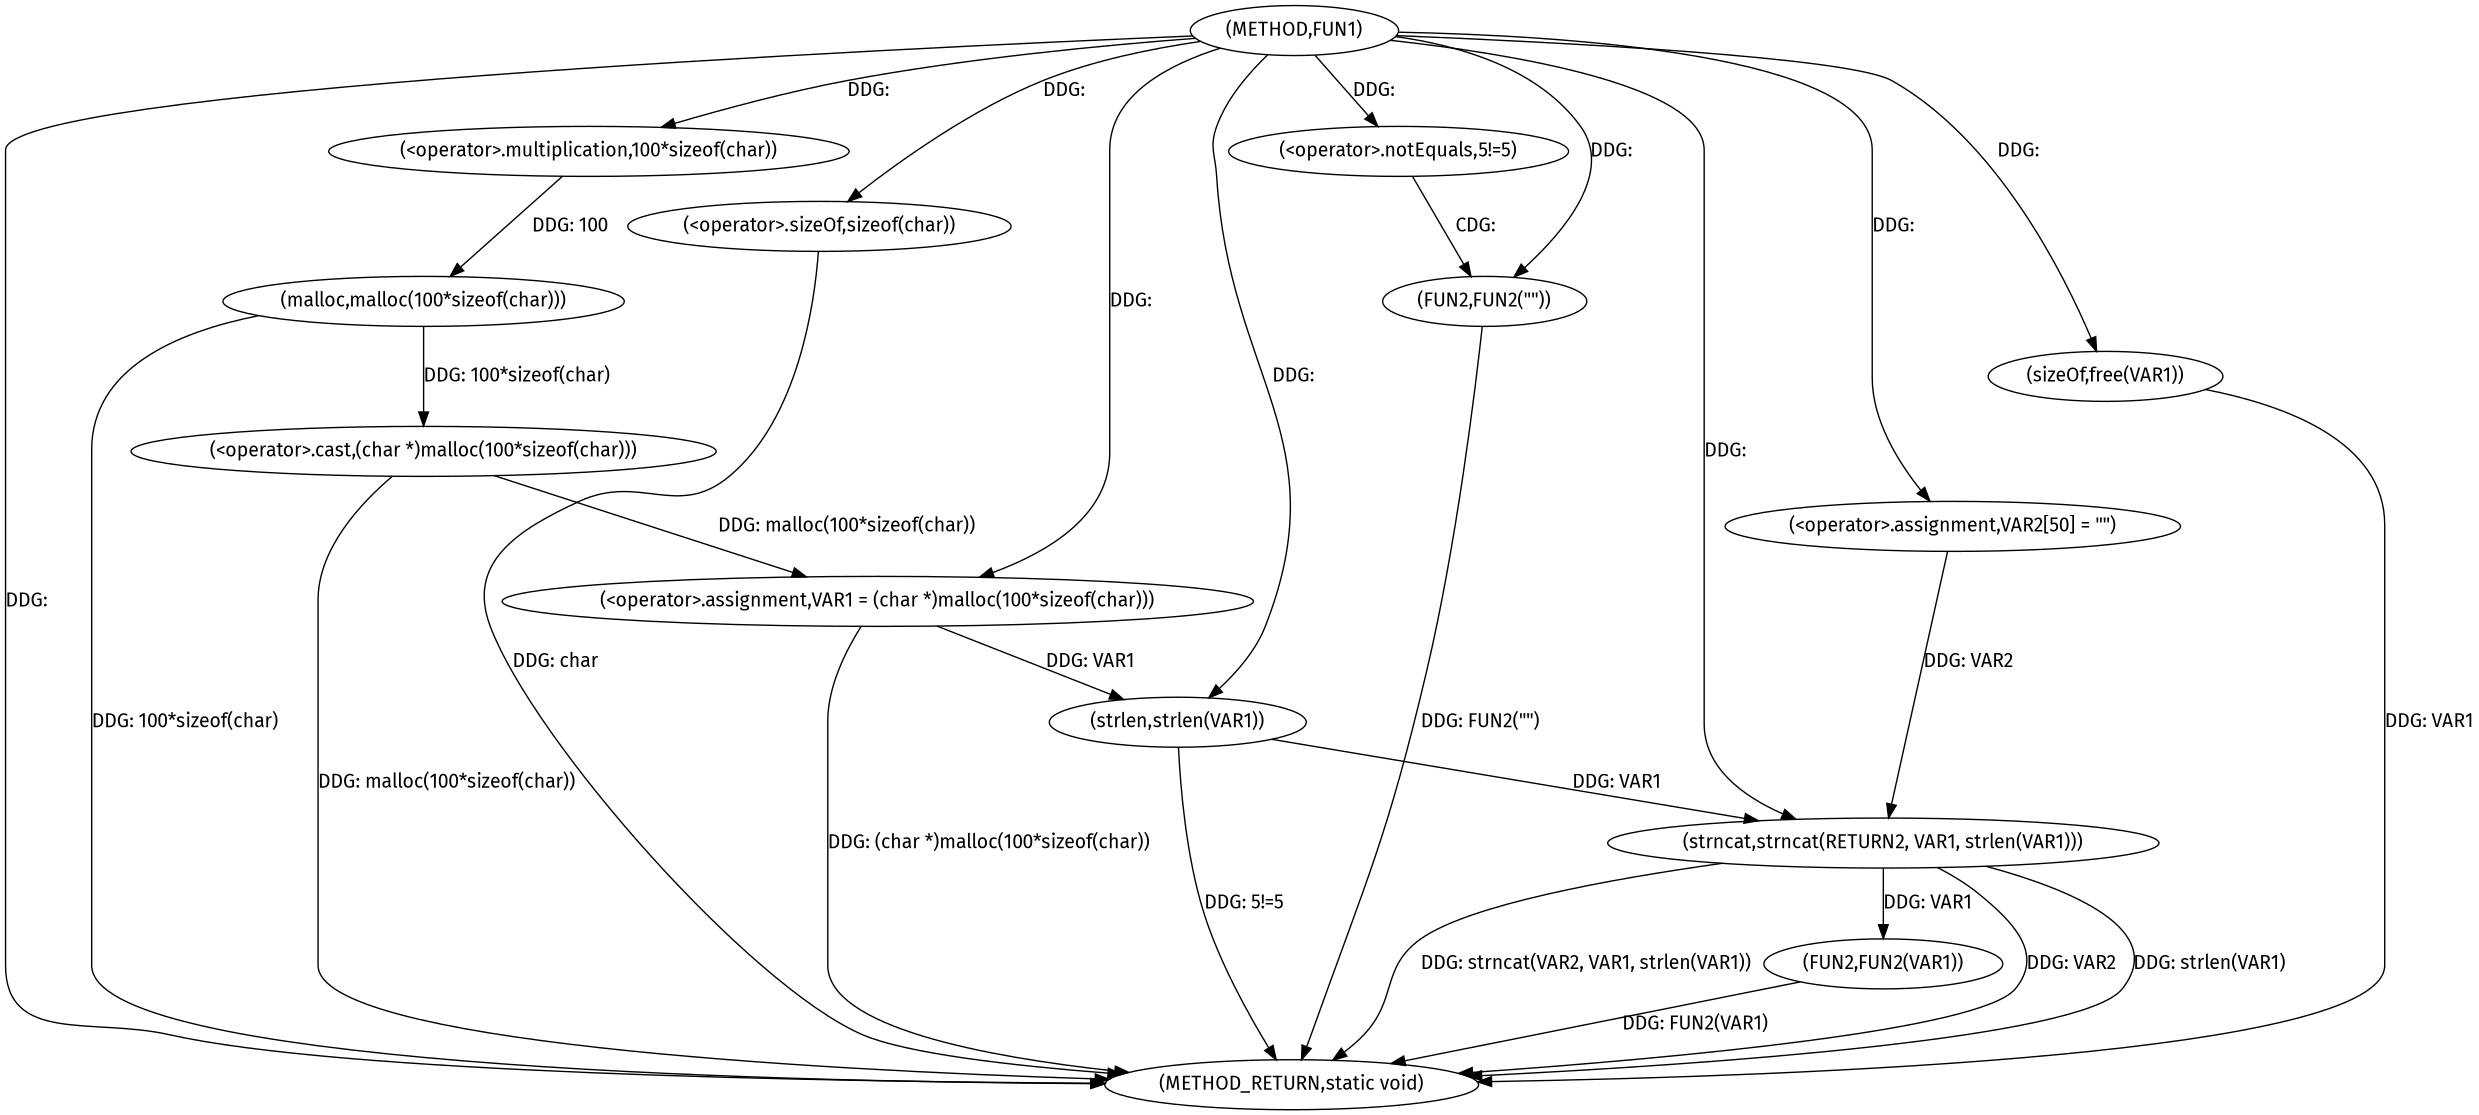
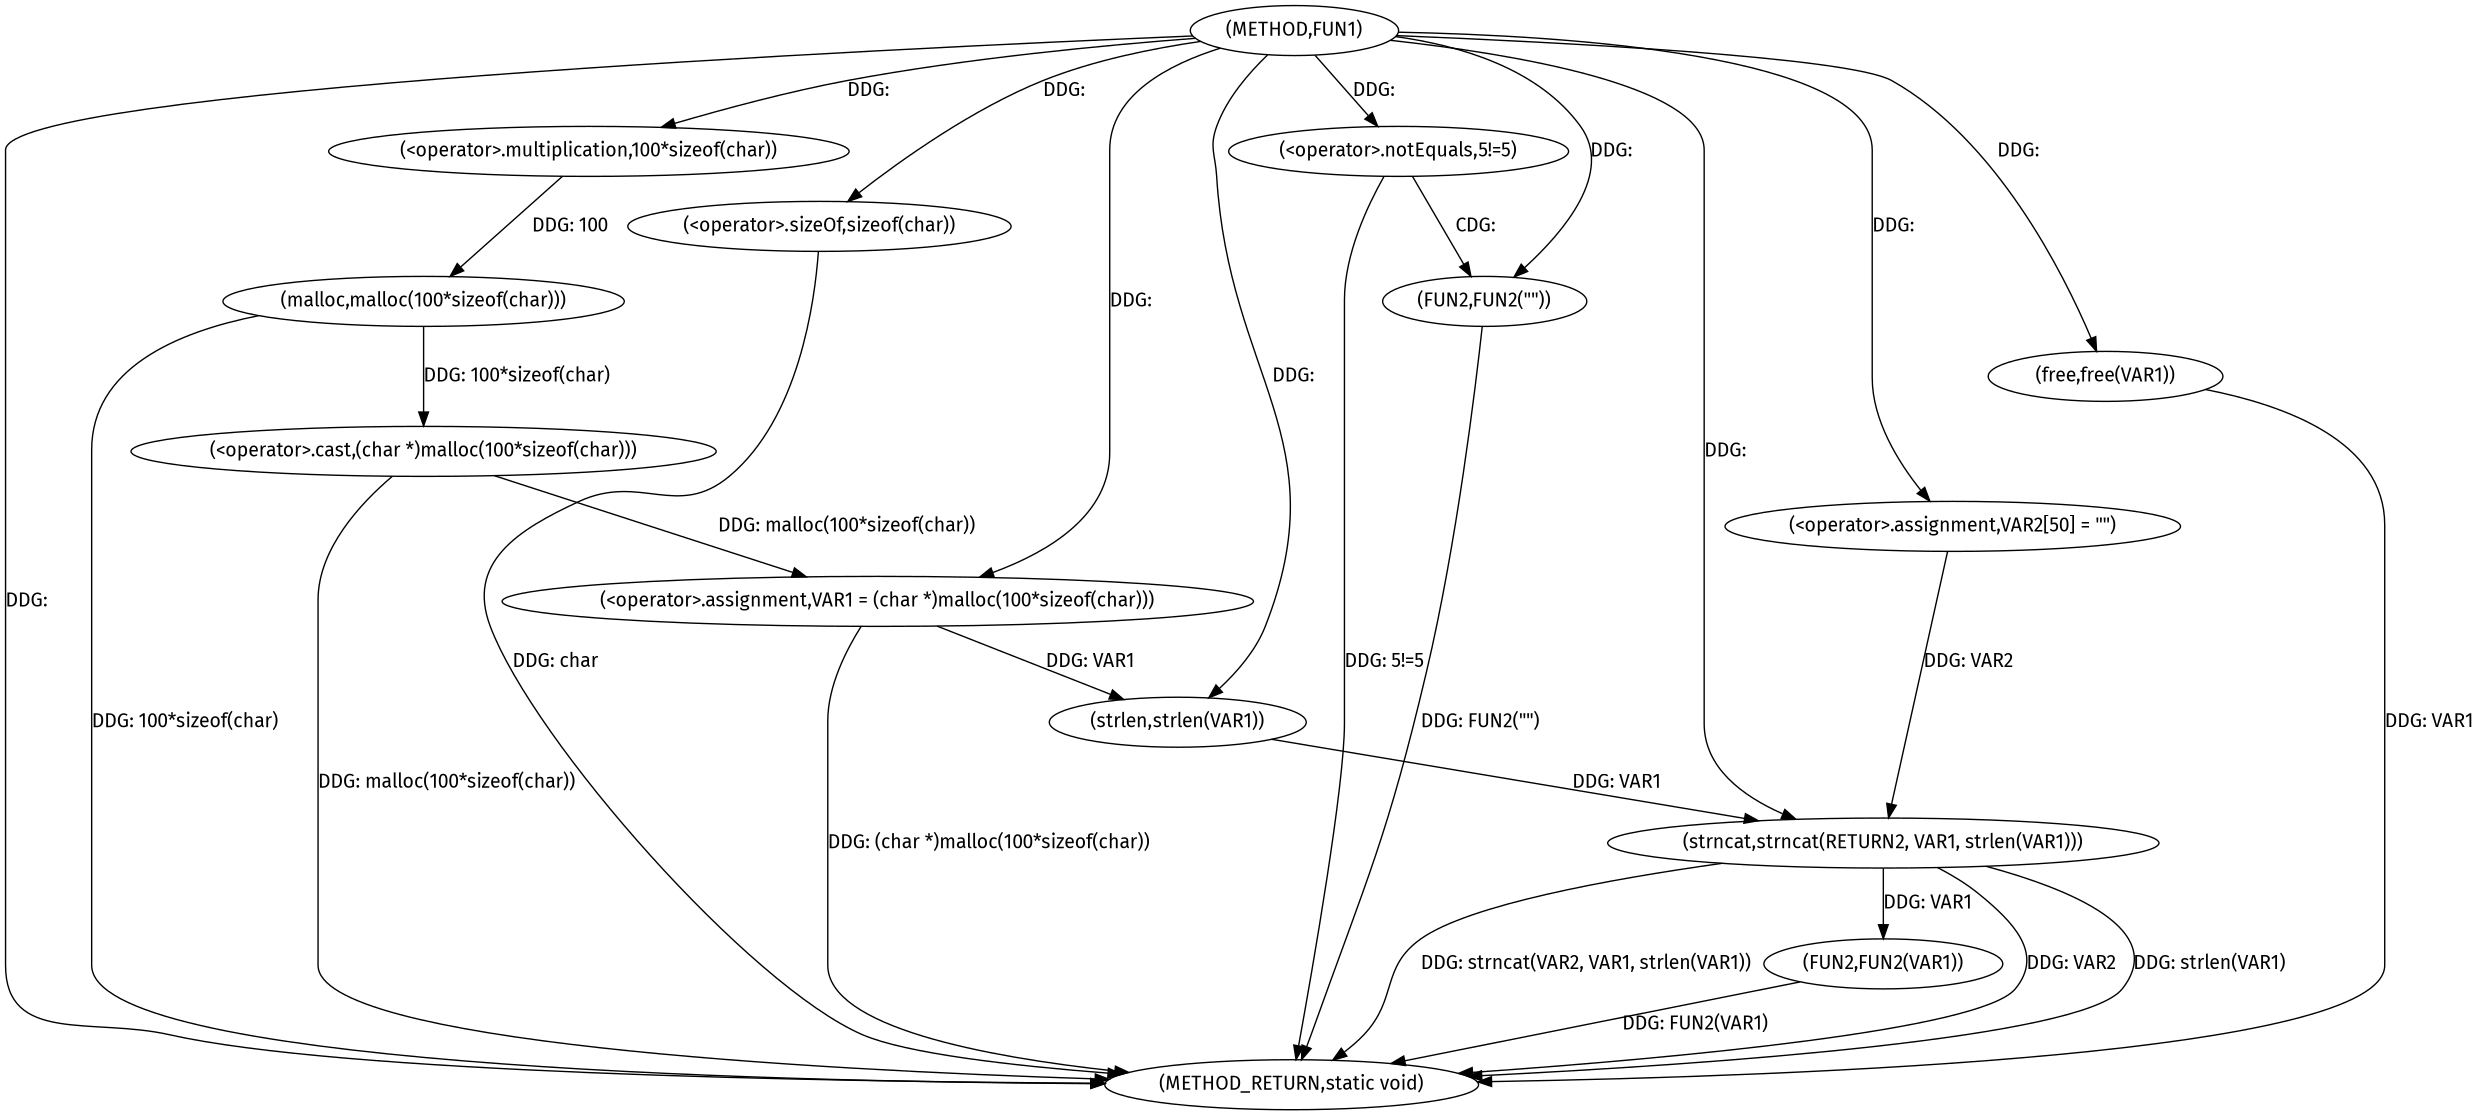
(2106, 376) -> (2106, 376)
(1201, 904) -> (1344, 609)
